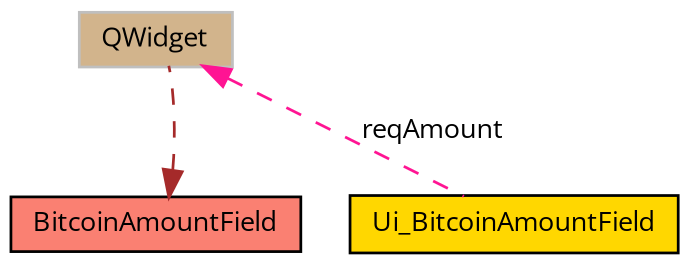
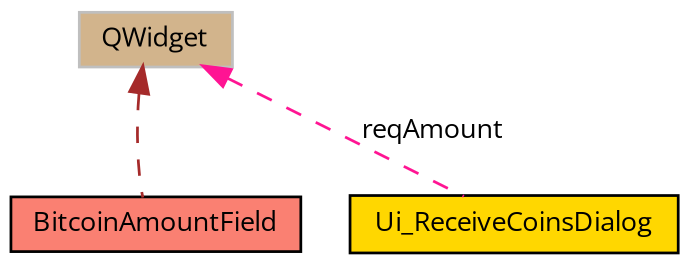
(174, 118) -> (138, 146)
(514, 224) -> (514, 224)
